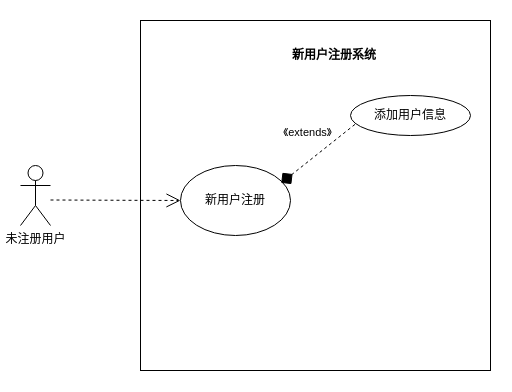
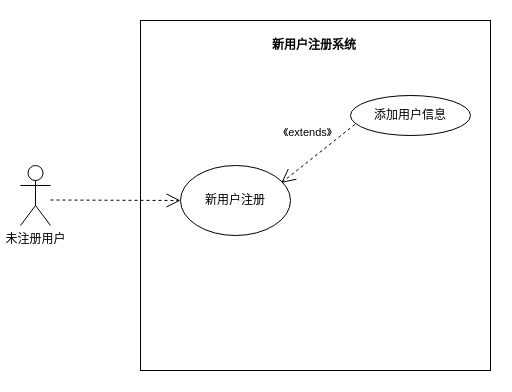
(341, 56) -> (321, 46)
(293, 174) -> (289, 177)
